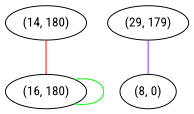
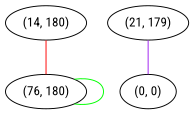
(148, 23) -> (148, 23)
(46, 92) -> (46, 92)
(148, 92) -> (148, 92)
